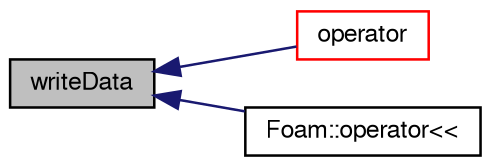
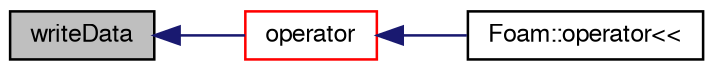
(212, 106) -> (435, 35)
